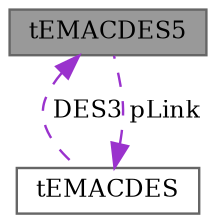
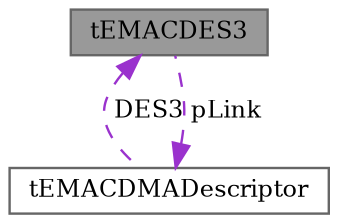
(108, 32) -> (169, 32)
(108, 191) -> (169, 191)
